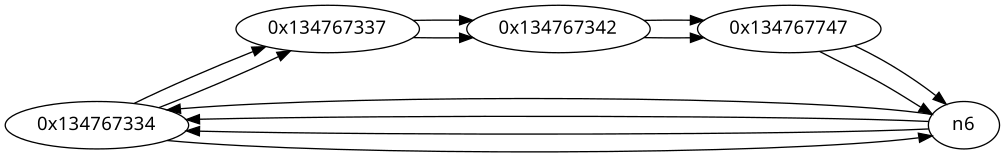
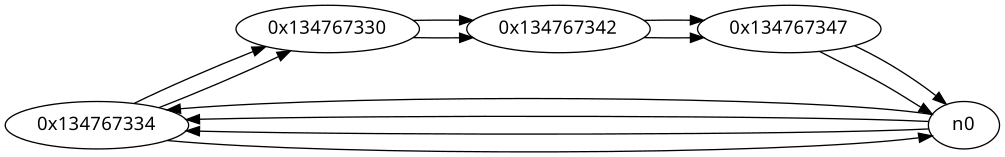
(328, 29) -> (328, 29)
(789, 29) -> (789, 29)
(964, 125) -> (964, 125)
